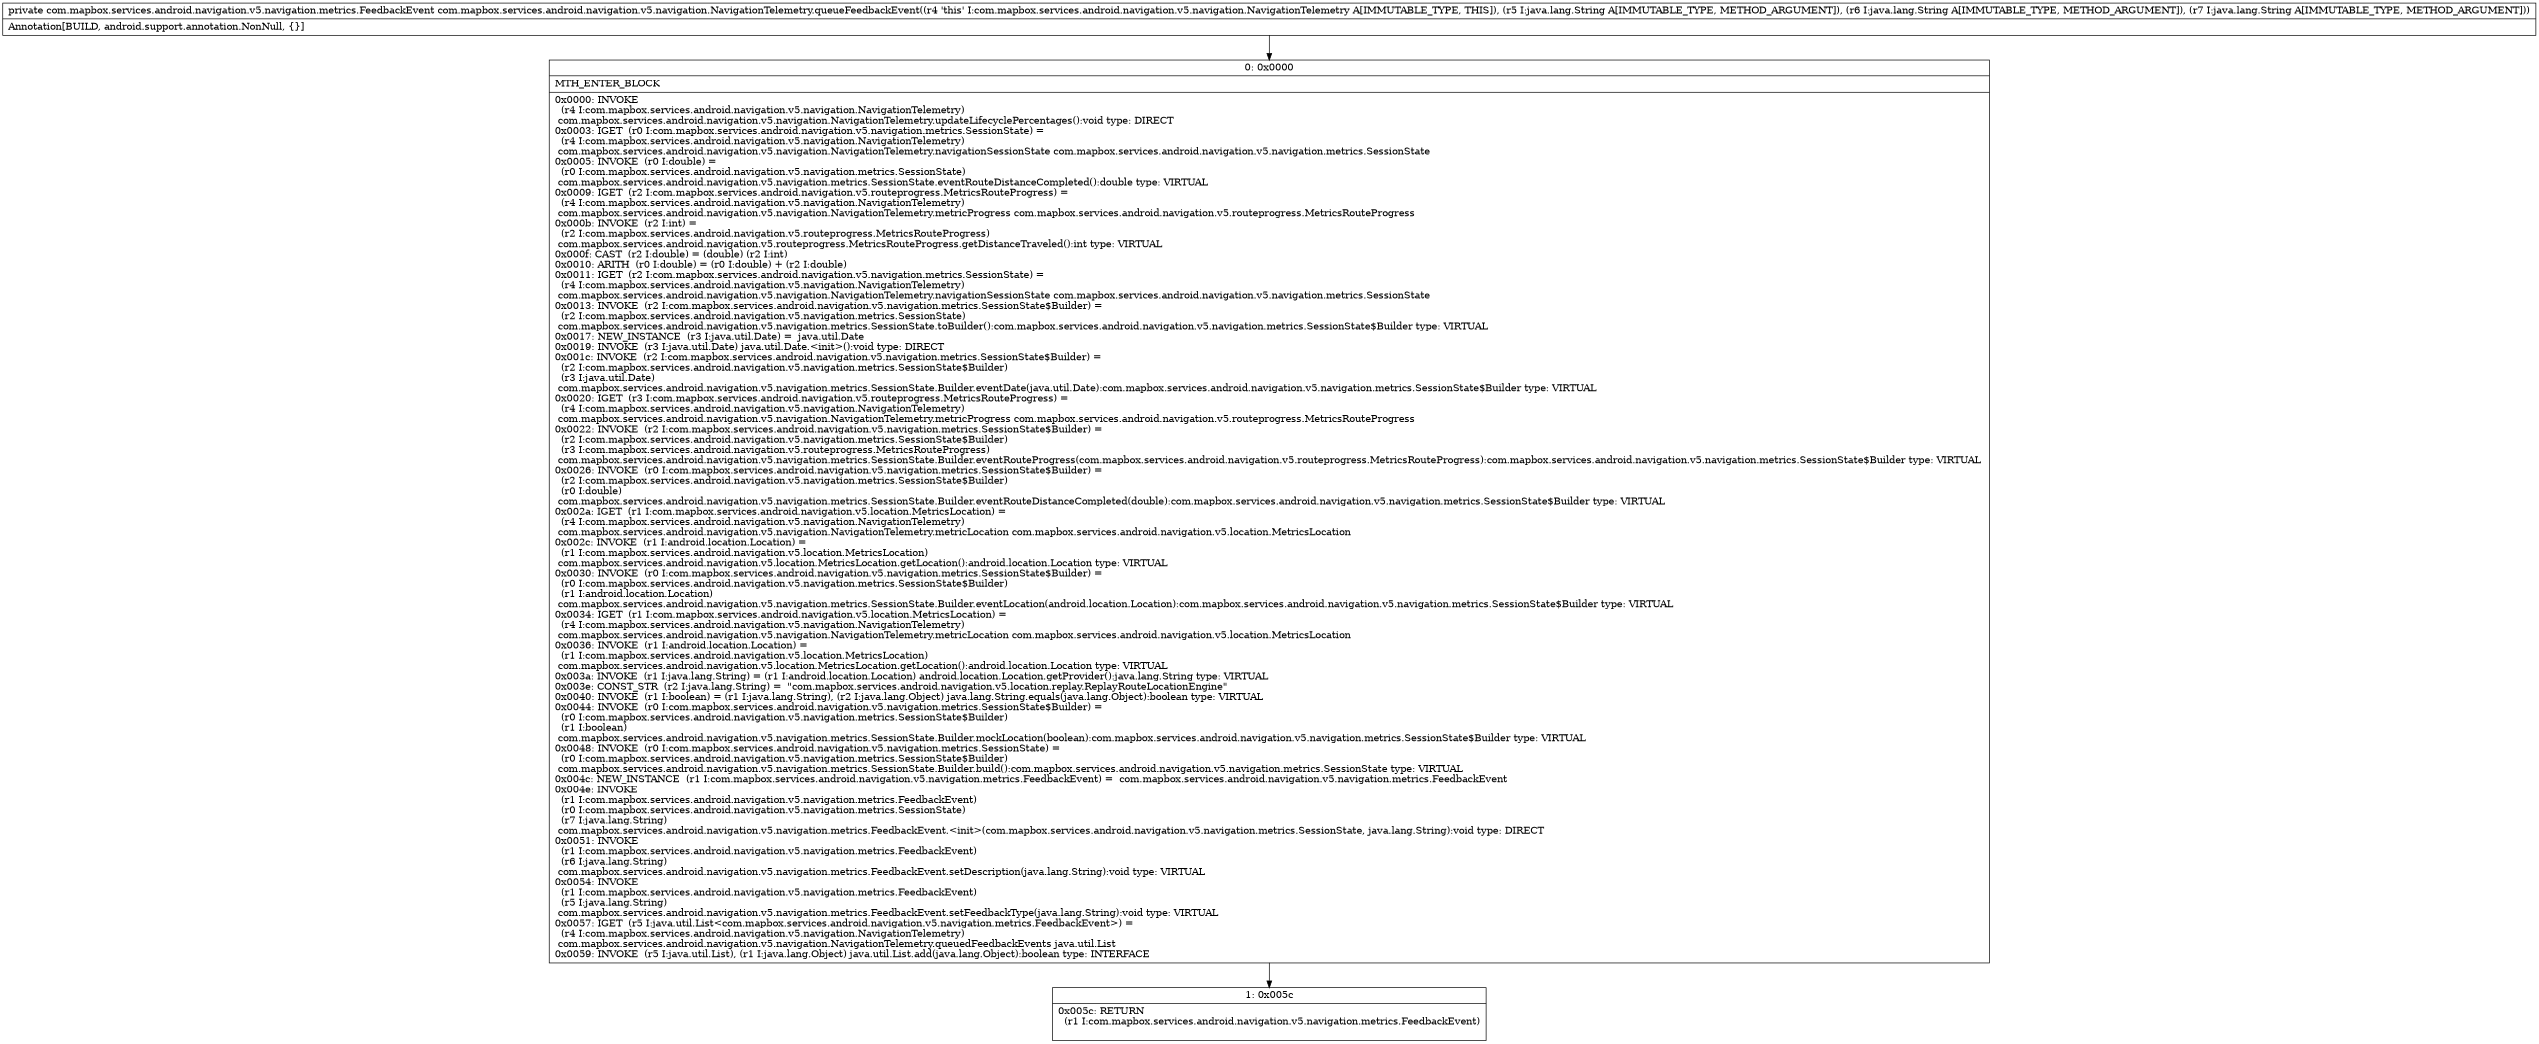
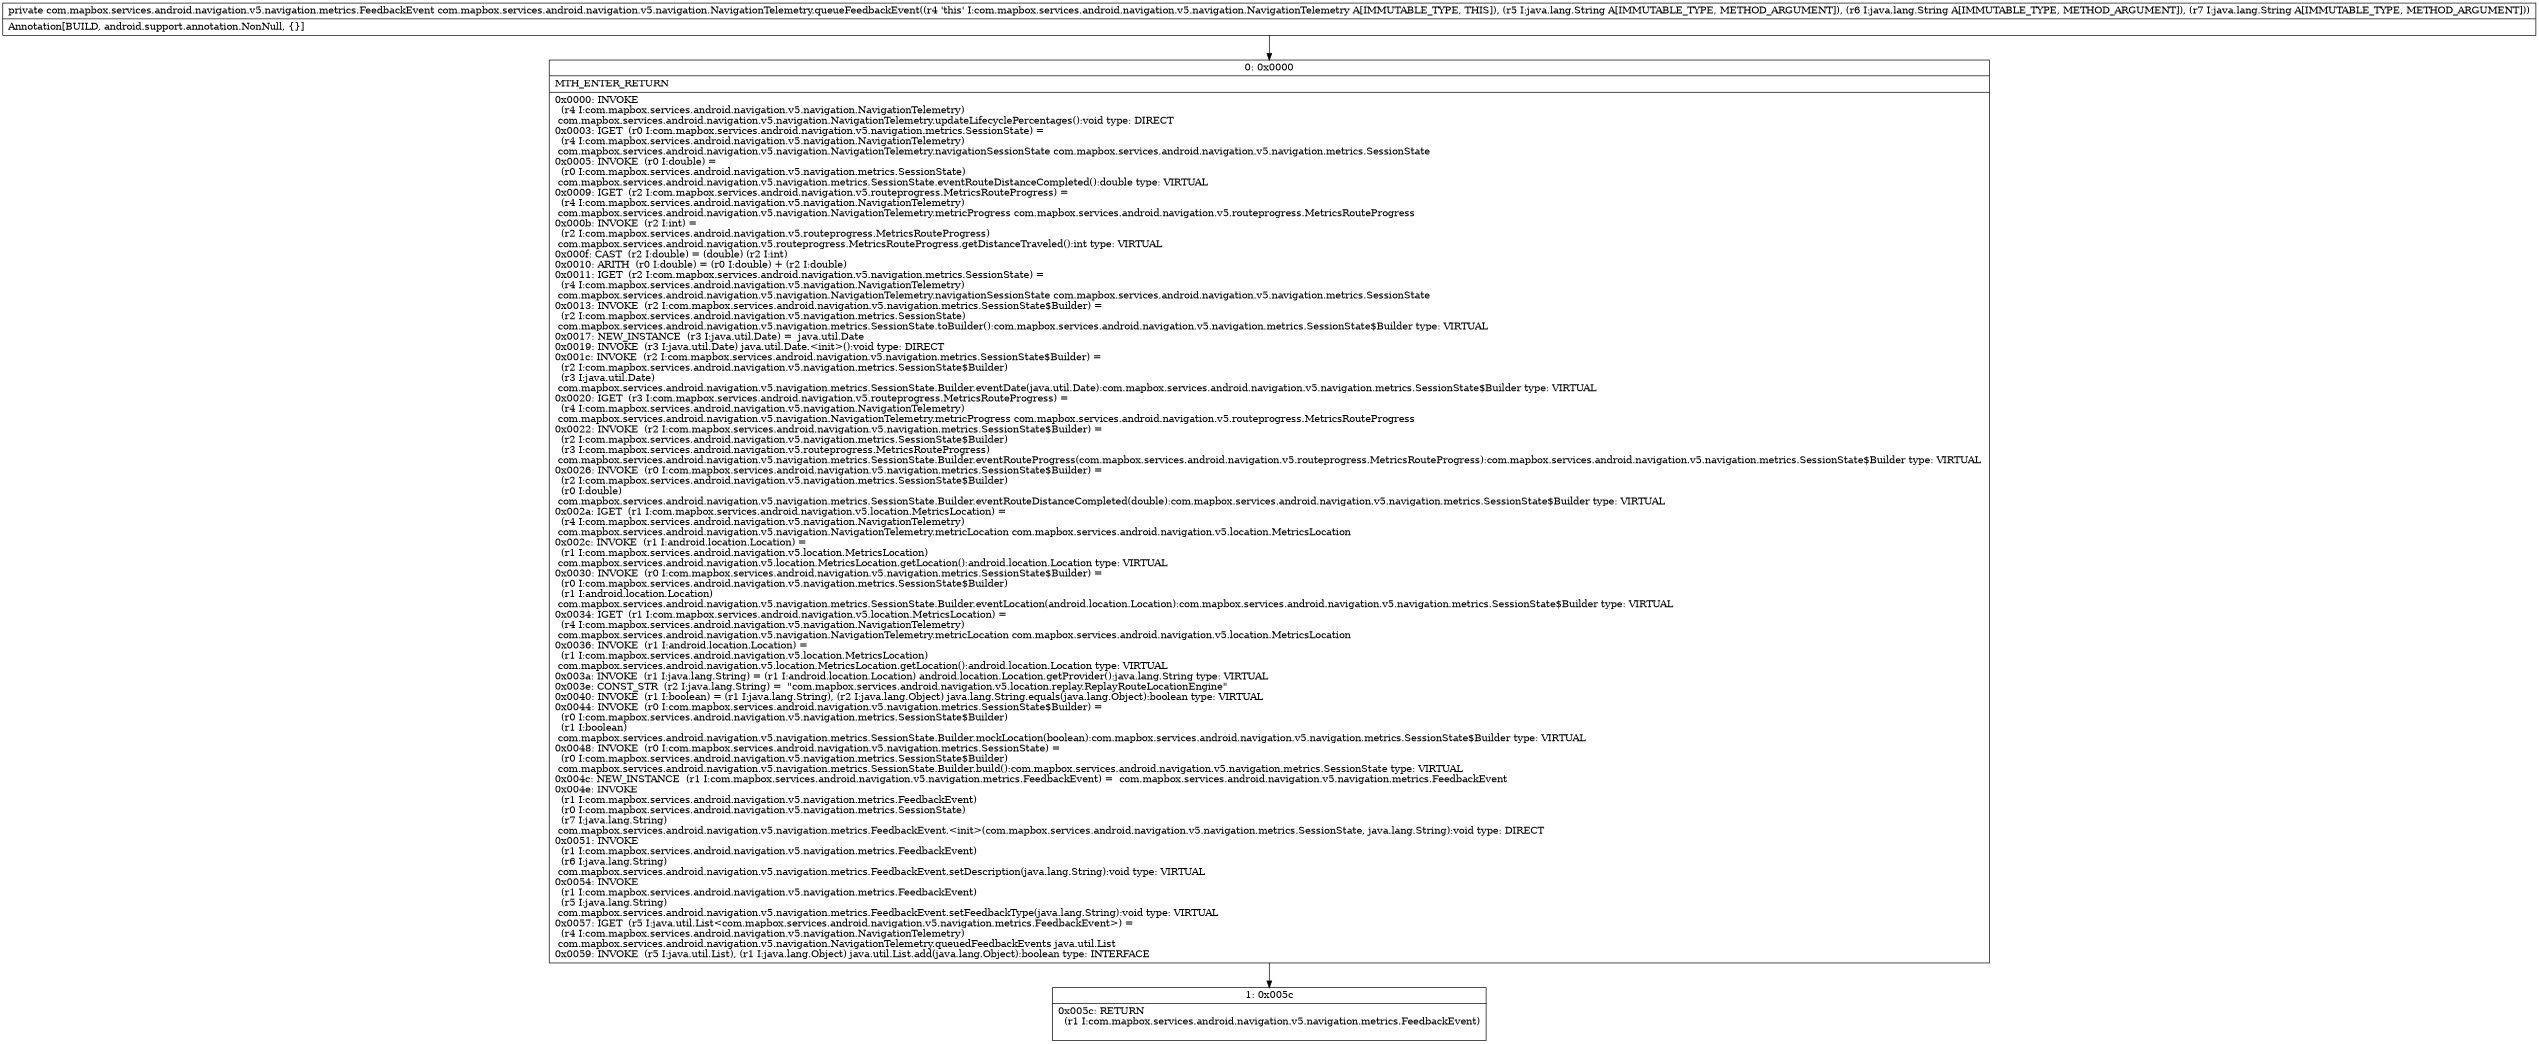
(608, 84) -> (612, 84)
